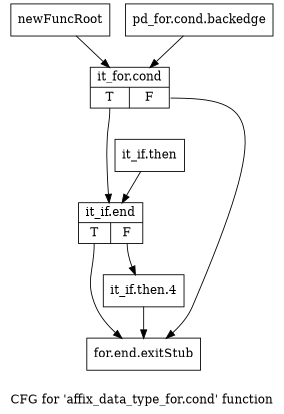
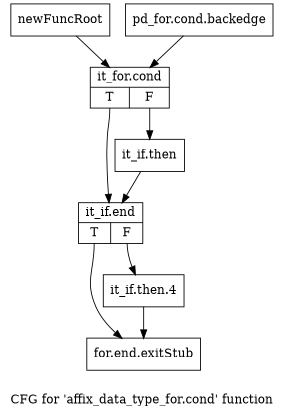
(235, 195) -> (150, 119)
